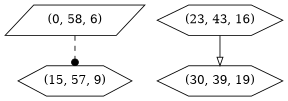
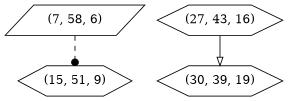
(75, 20) -> (75, 20)
(220, 20) -> (220, 20)
(75, 81) -> (75, 81)
